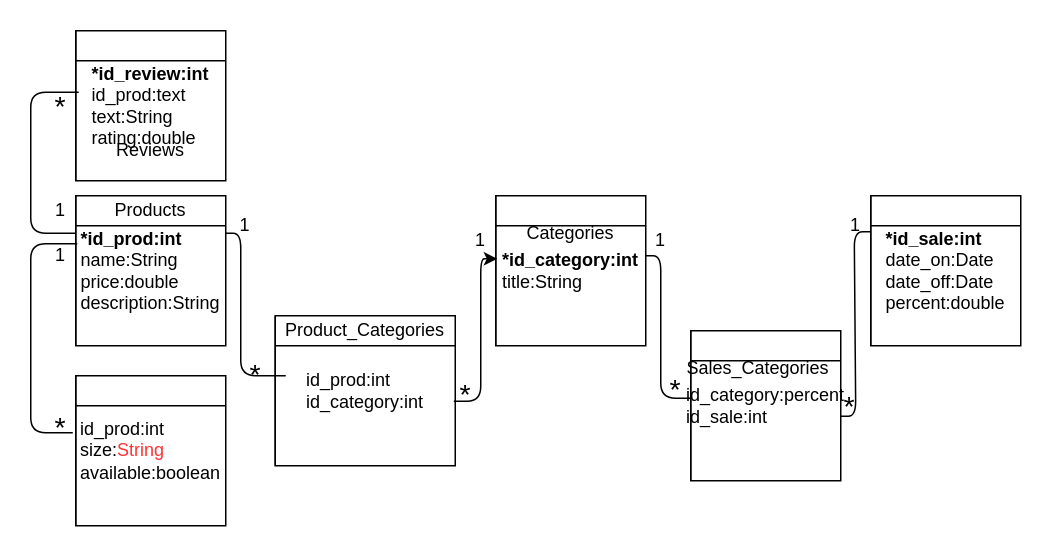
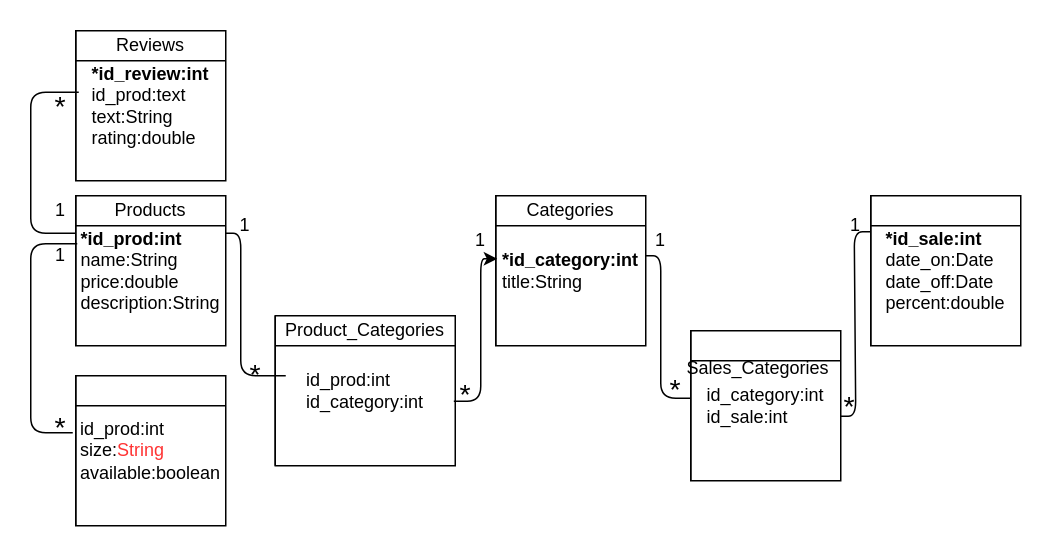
(151, 151) -> (151, 46)
(571, 233) -> (571, 211)
(766, 406) -> (766, 406)
